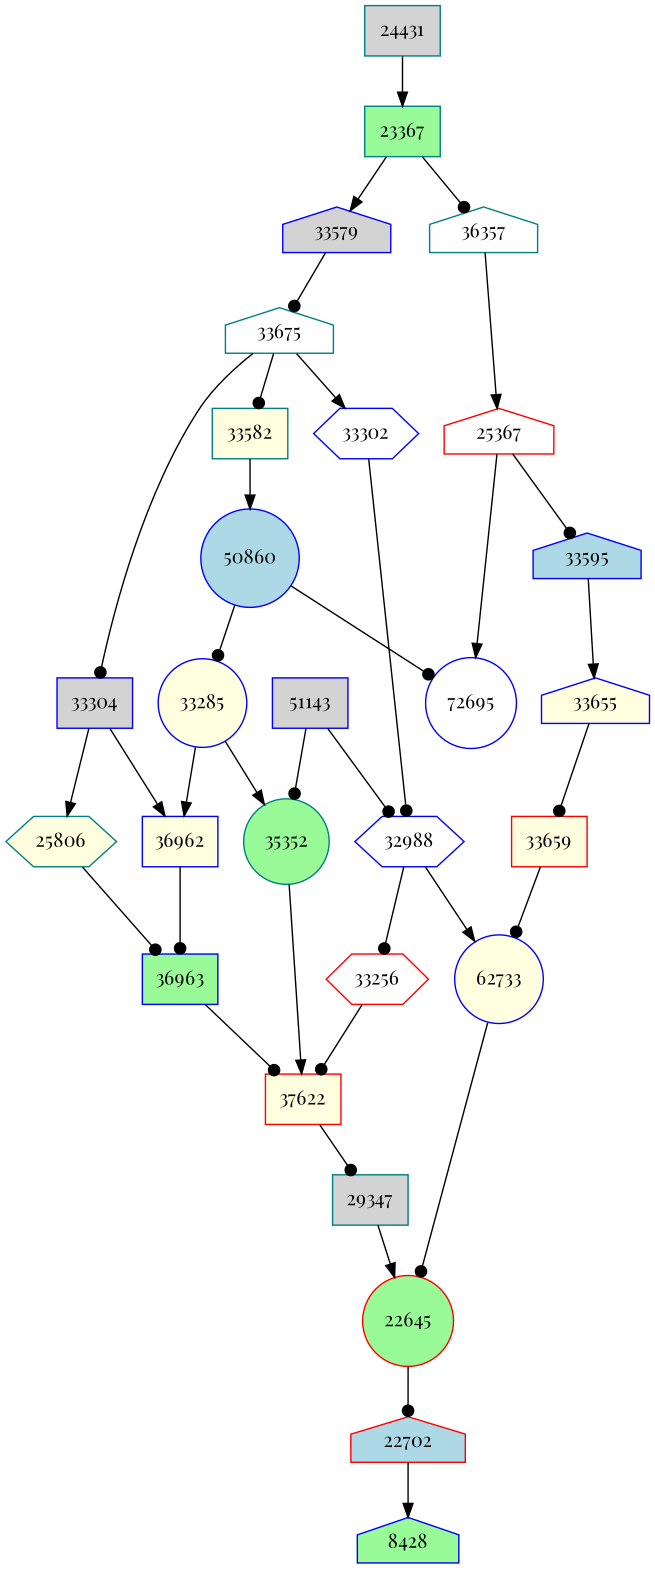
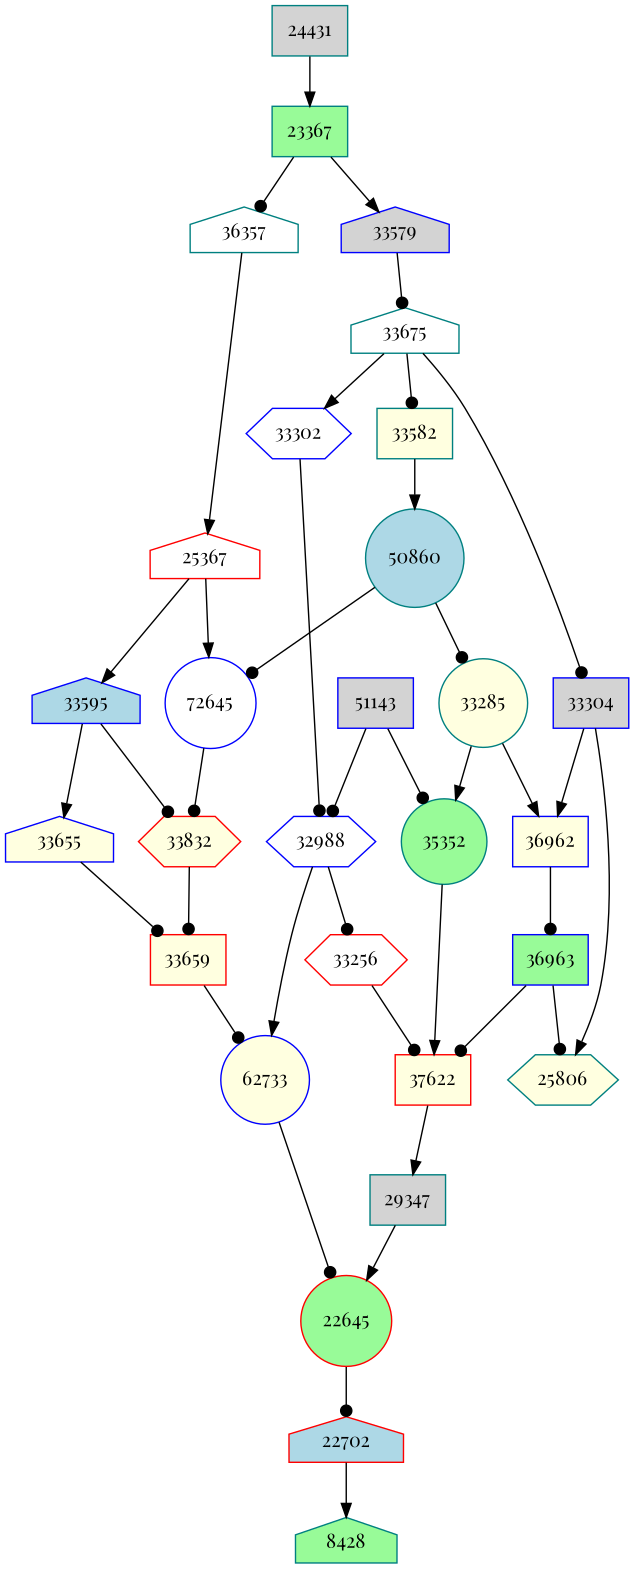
(540, 491) -> (150, 625)
(250, 558) -> (415, 558)
(202, 703) -> (483, 703)
(471, 703) -> (211, 703)
none -> (190, 842)
(117, 906) -> (556, 1014)
(334, 1145) -> (422, 1133)
(408, 1543) -> (346, 1543)
